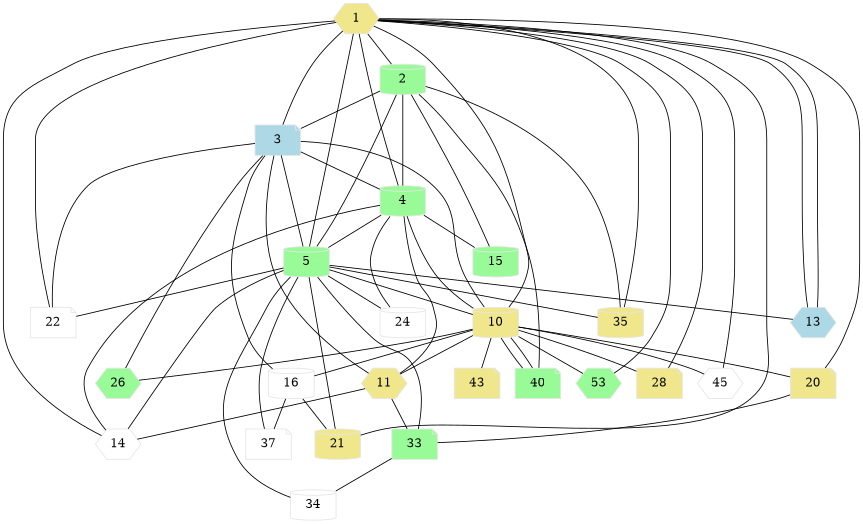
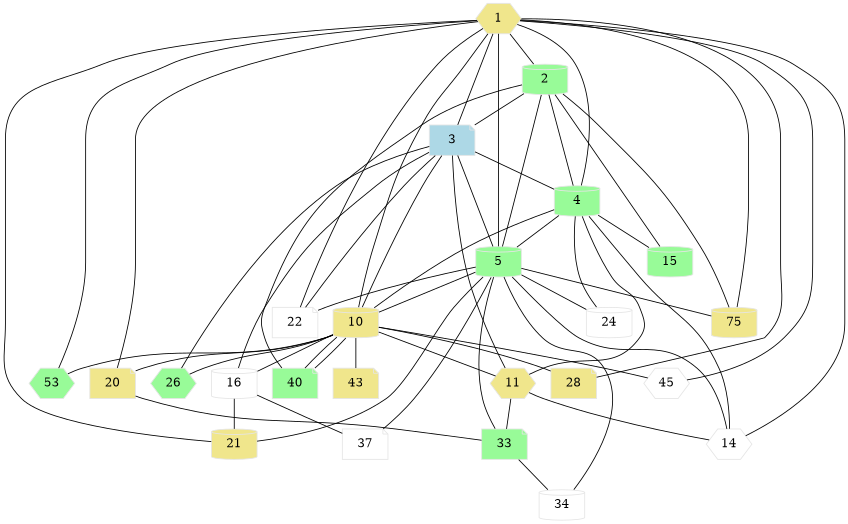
(621, 323) -> (734, 323)
(813, 323) -> none
